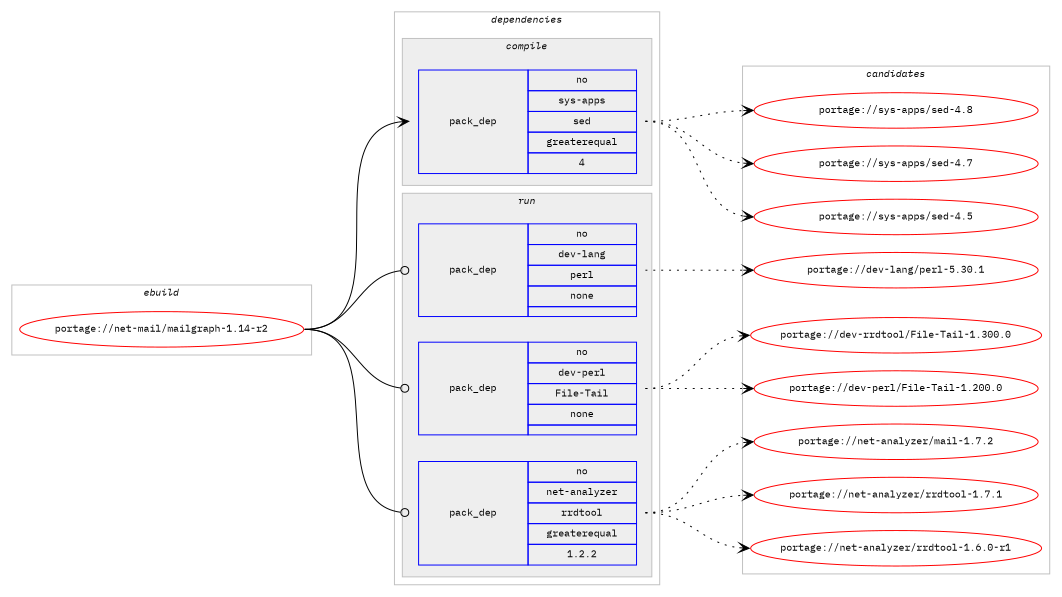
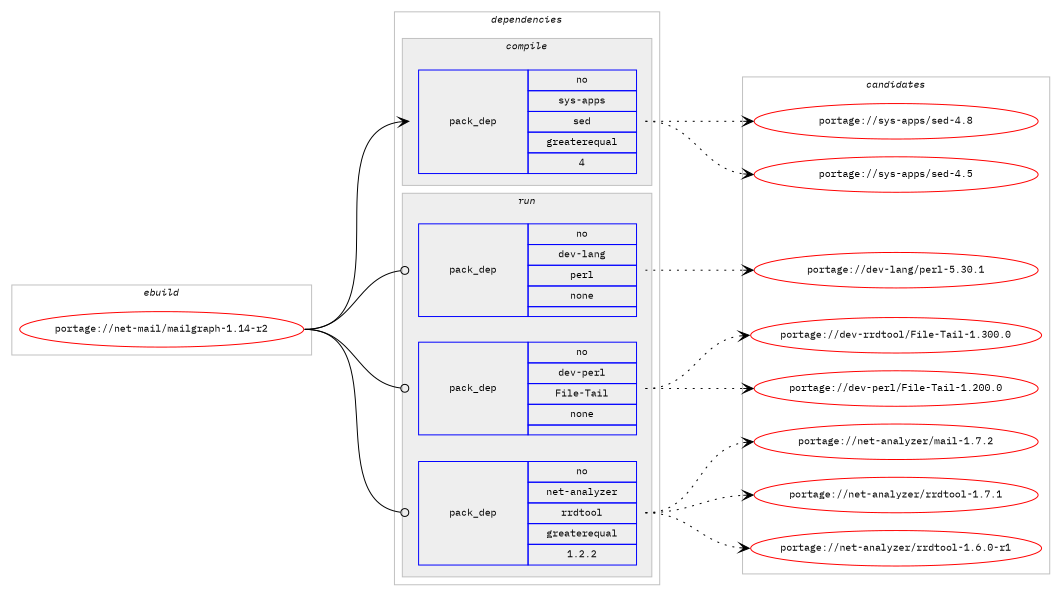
(896, 164) -> none
